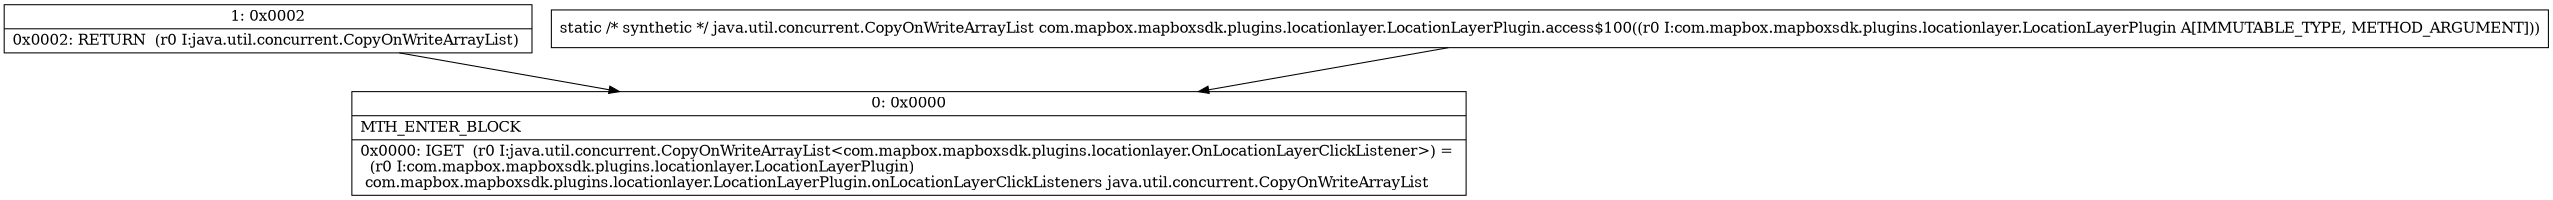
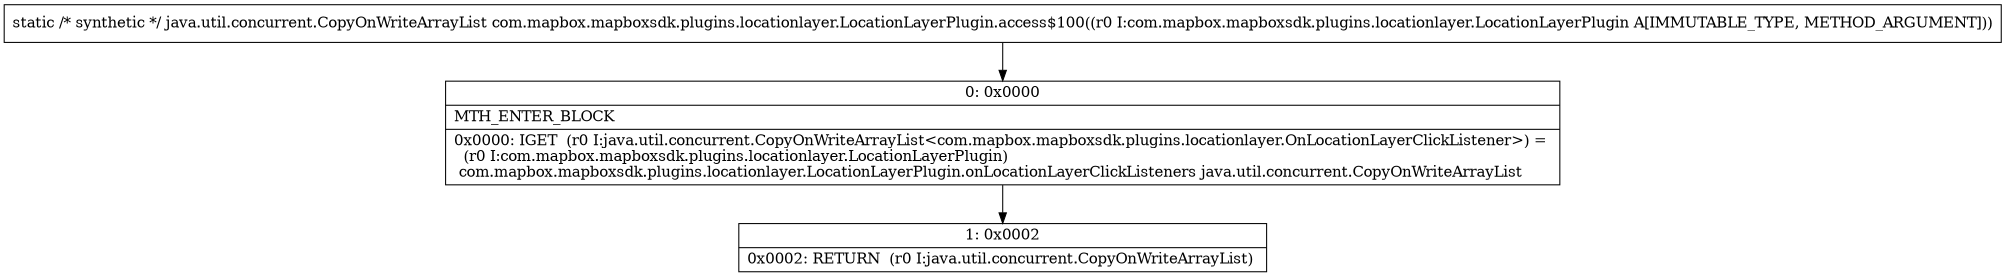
(504, 71) -> (1003, 199)
